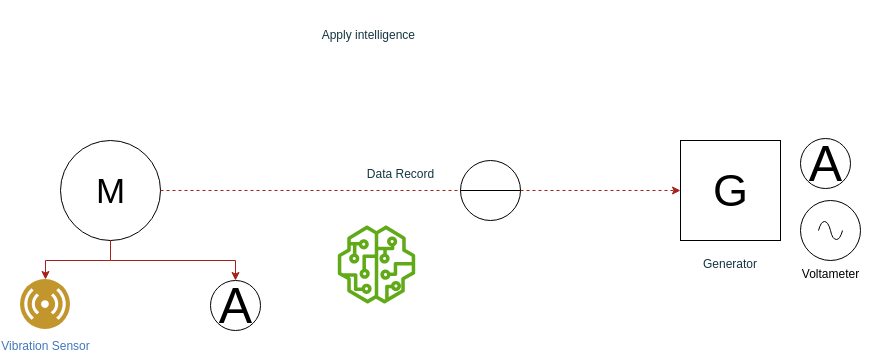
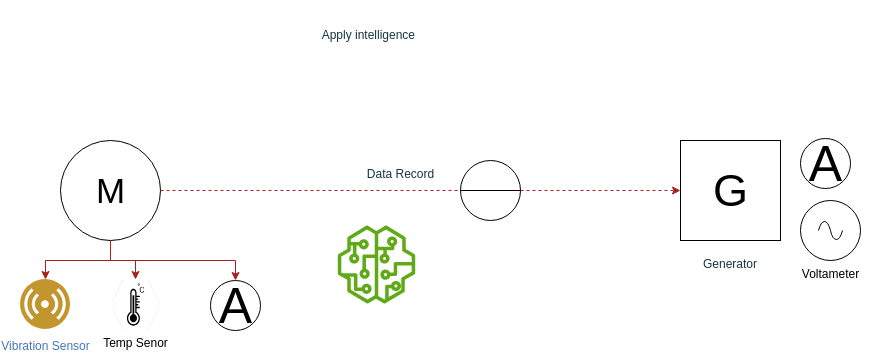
none -> (136, 267)
none -> (136, 305)
